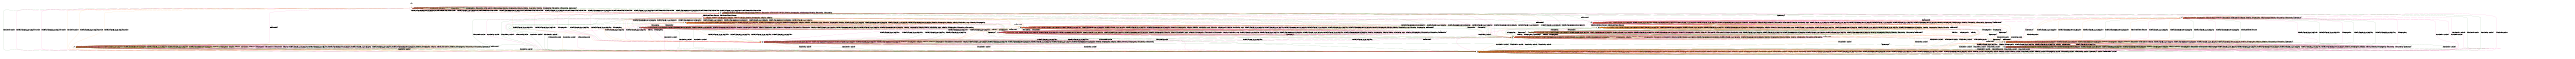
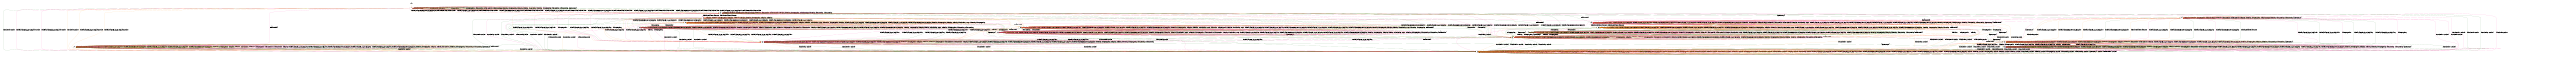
(1760, 37) -> none
